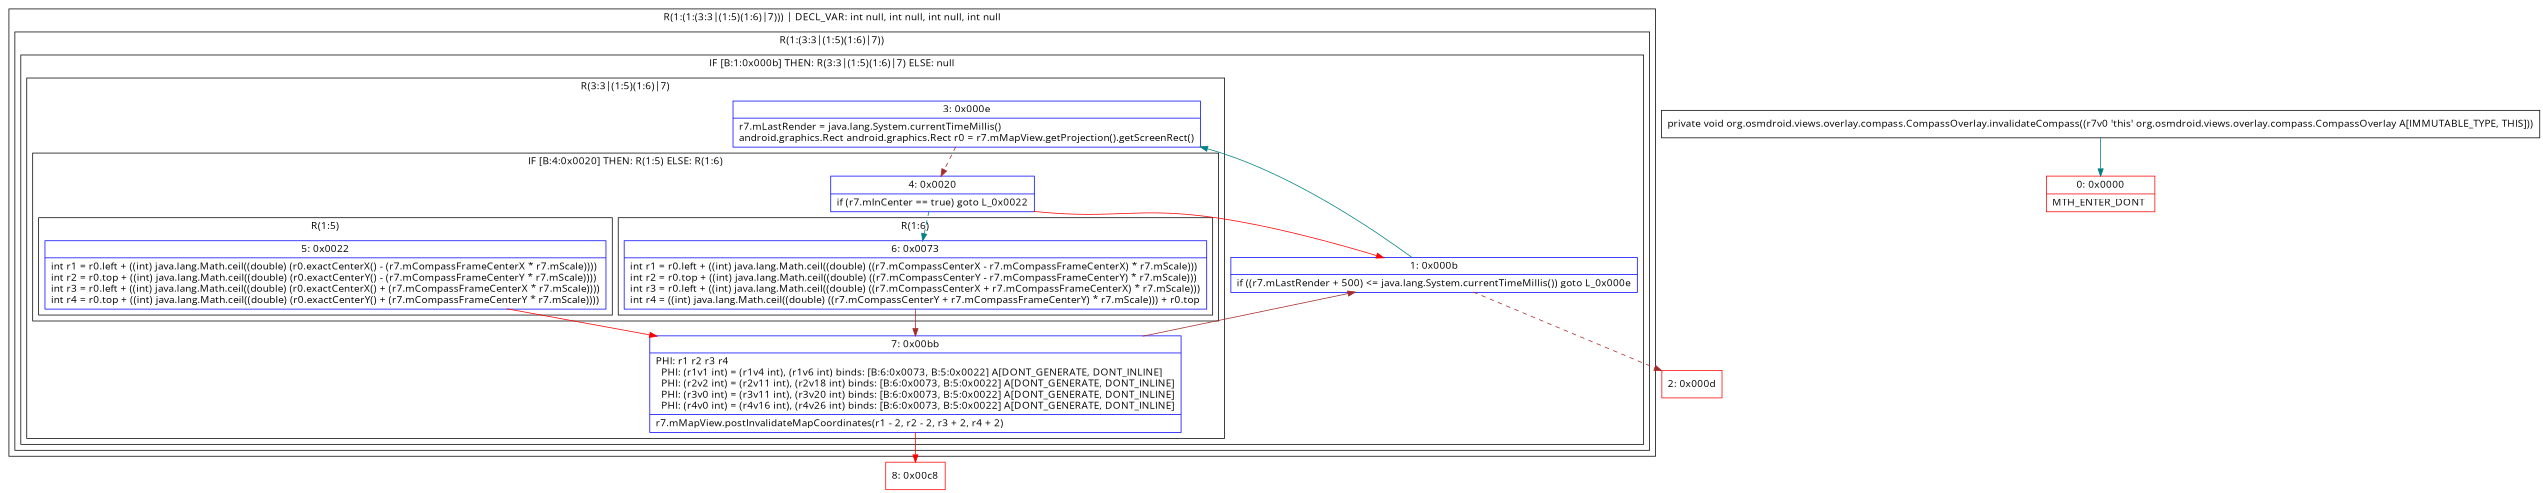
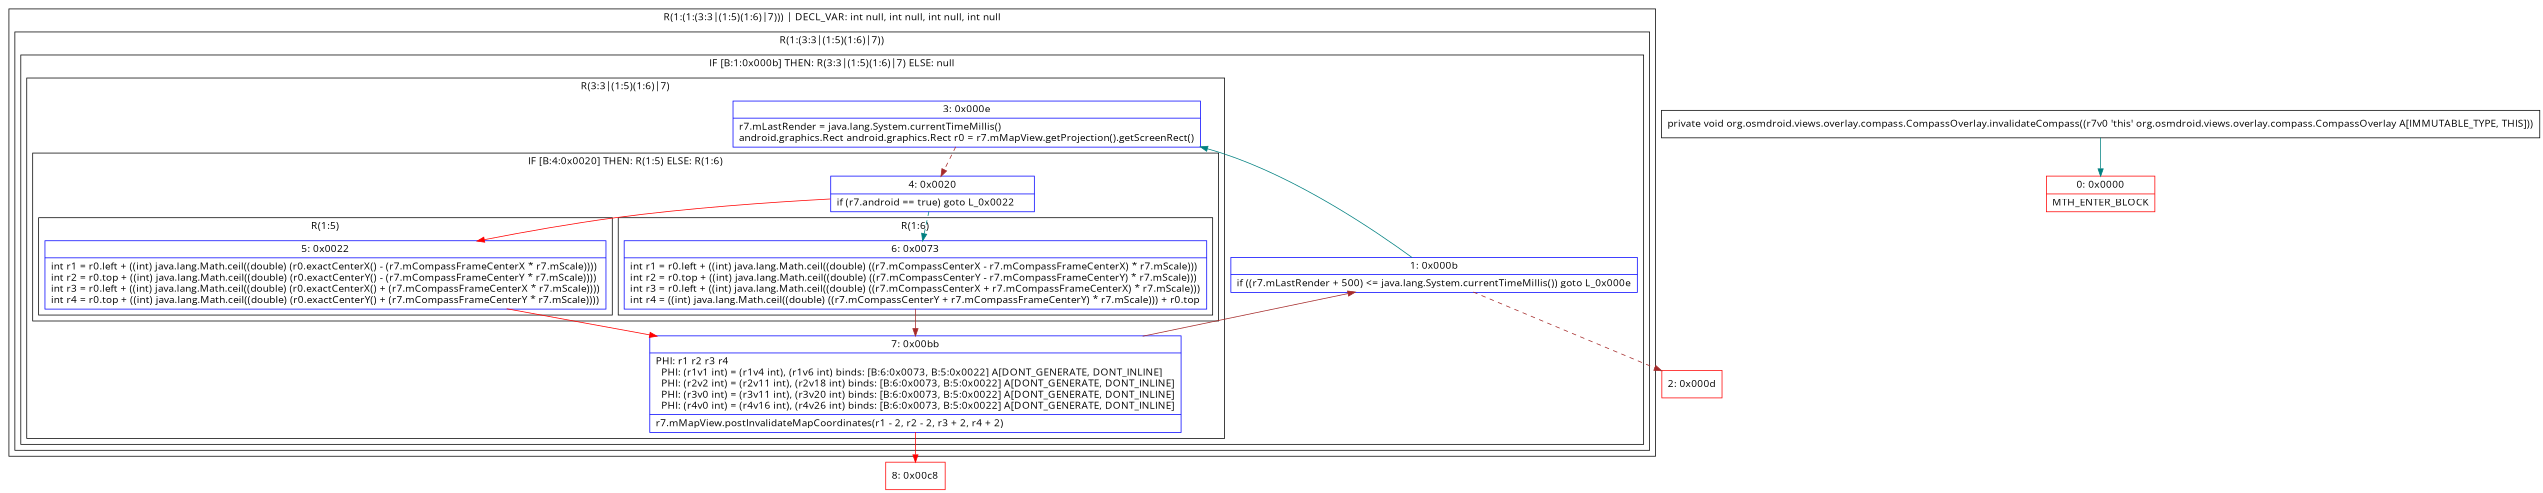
(933, 202) -> (926, 202)
(2099, 202) -> (2101, 202)
(1233, 221) -> (657, 213)
